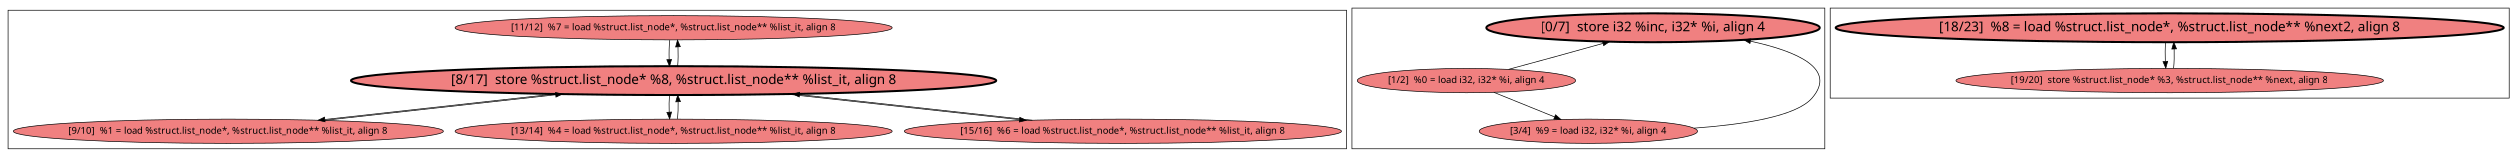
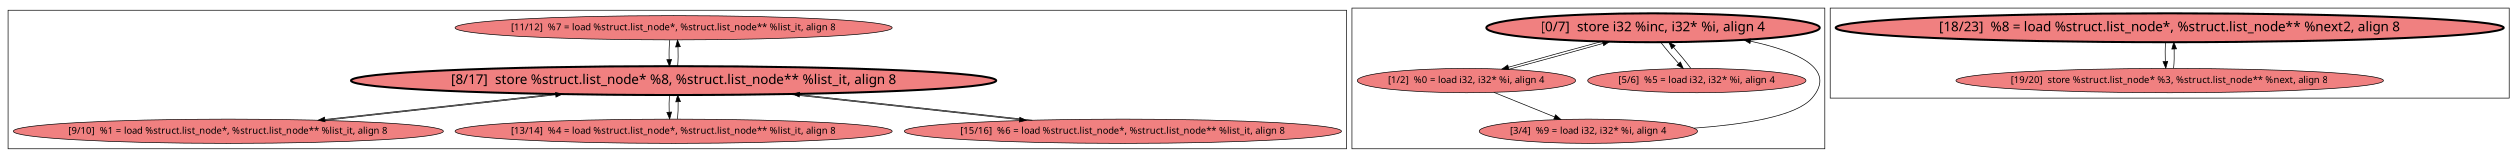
none -> (1555, 54)
none -> (1697, 81)
